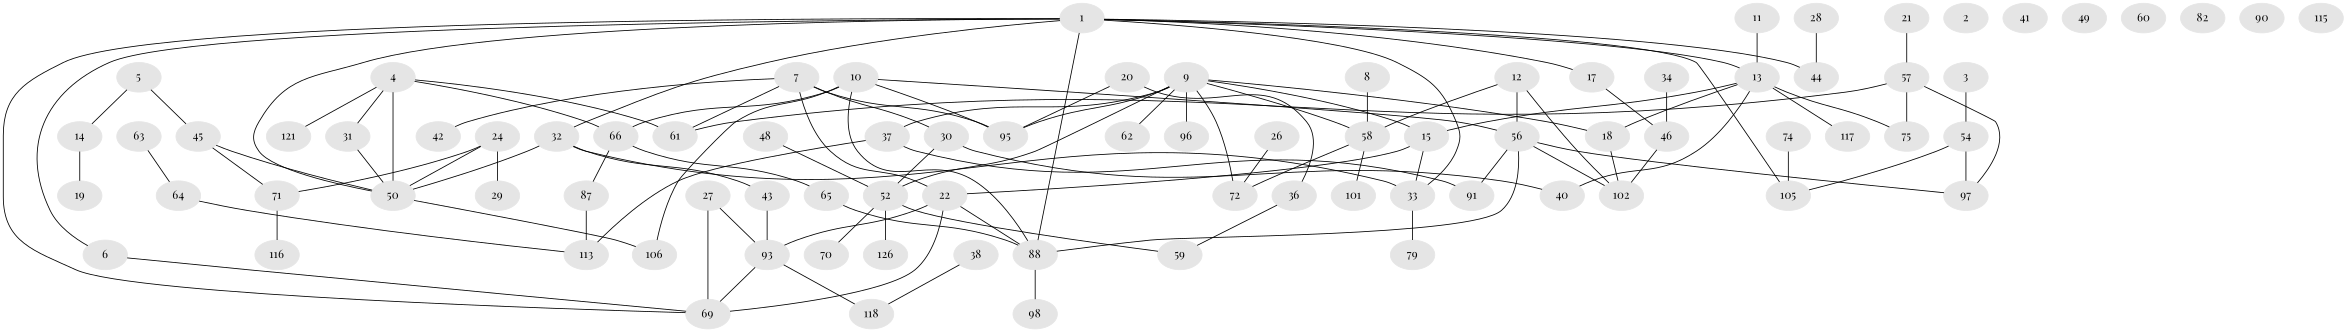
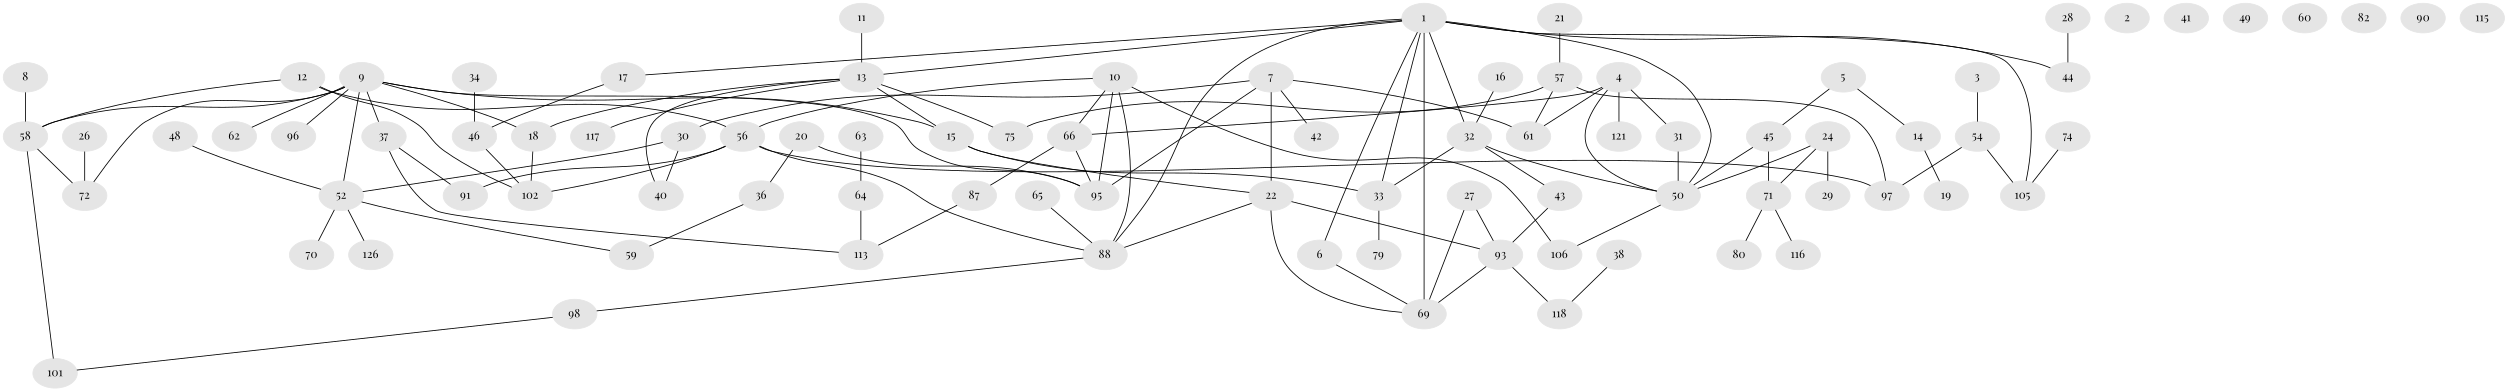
none -> (1501, 77)
(708, 165) -> (1083, 165)
none -> (1739, 255)
none -> (315, 344)
